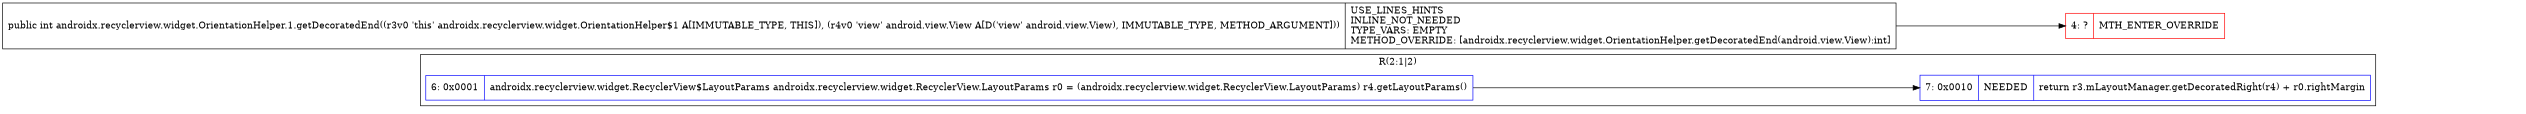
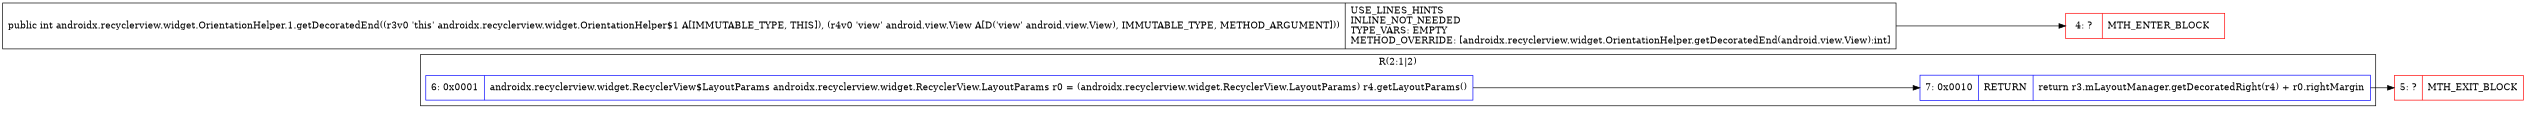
(2159, 26) -> (2159, 26)
(2006, 87) -> (2005, 87)
none -> (2459, 88)
